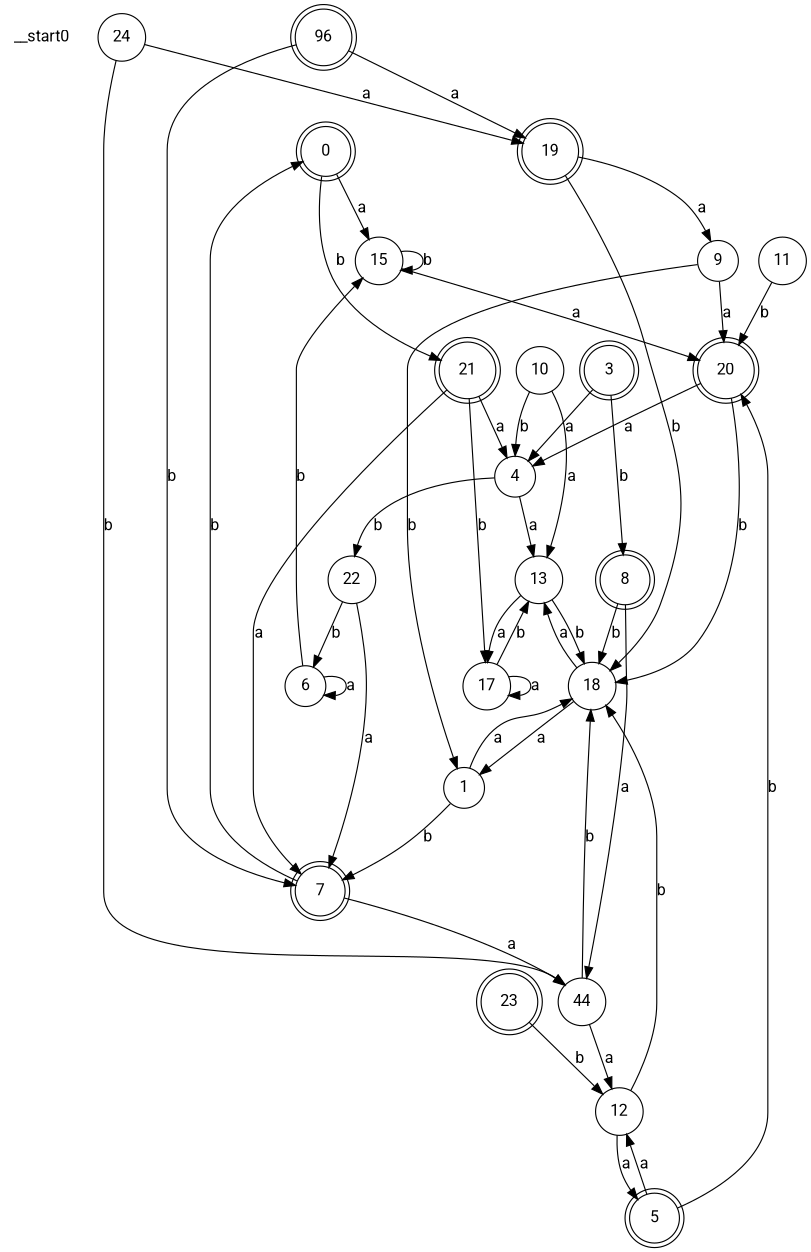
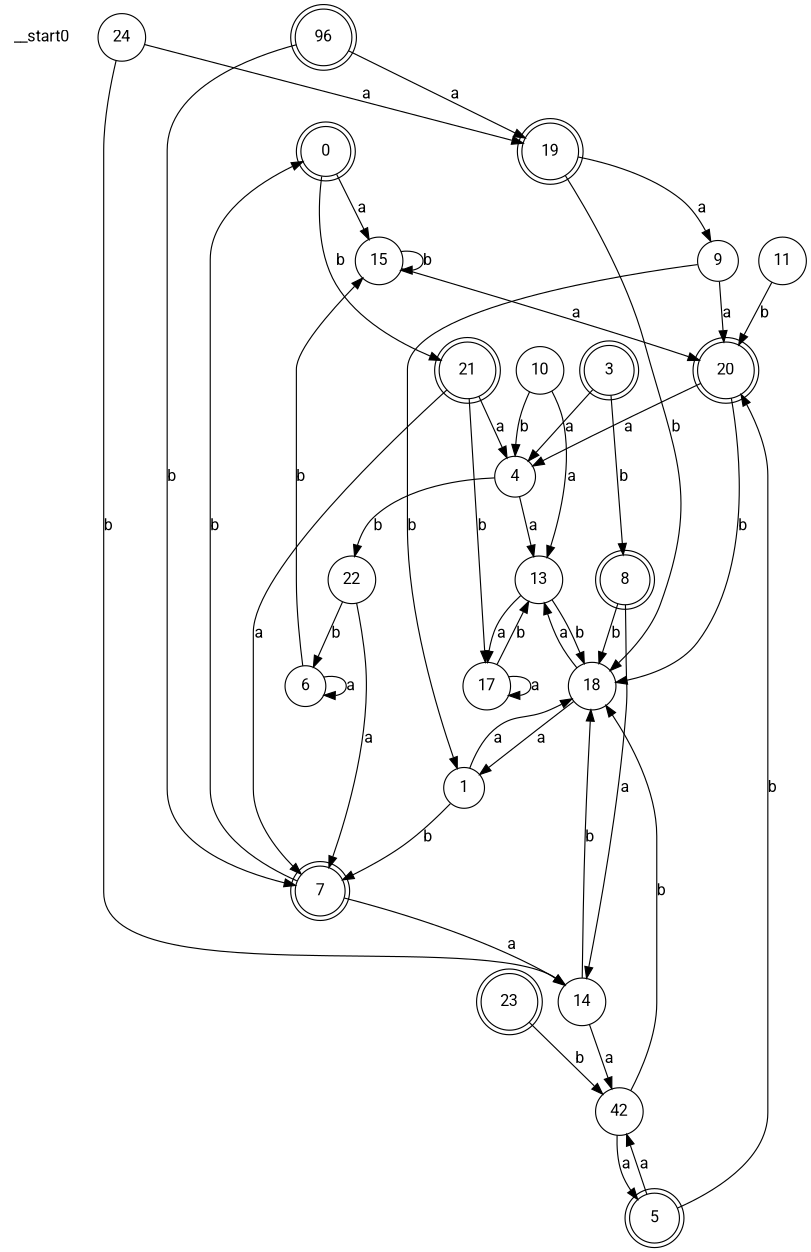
(582, 1002) -> (582, 1002)
(619, 1112) -> (619, 1112)
